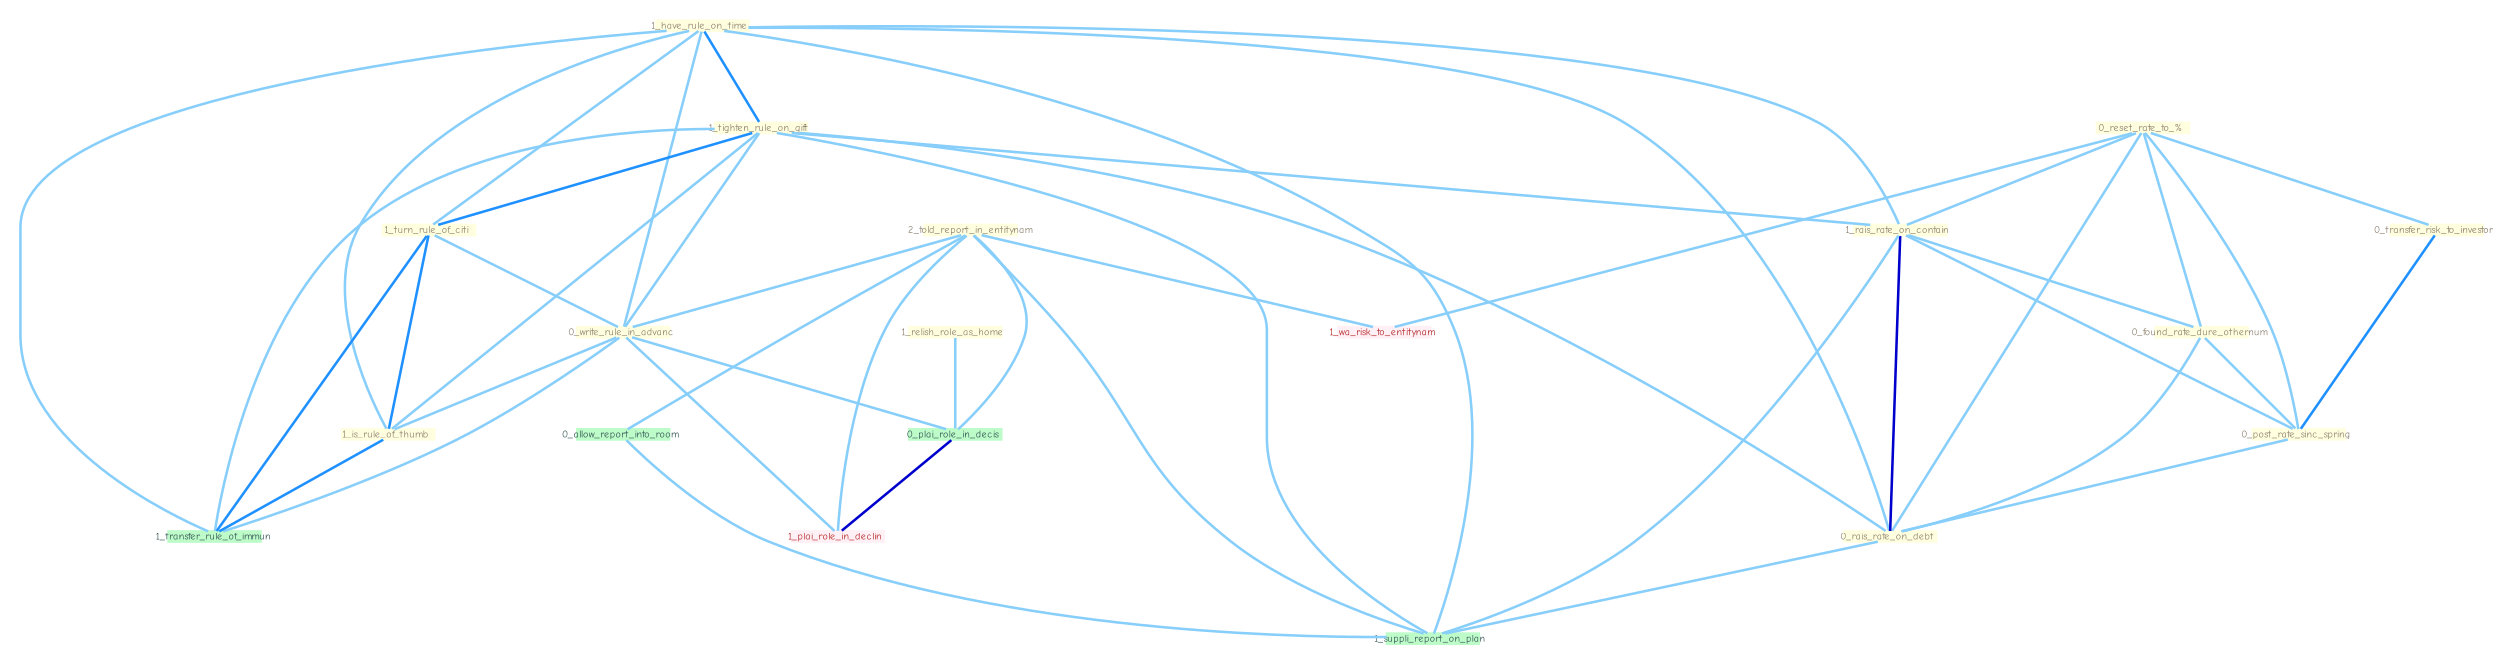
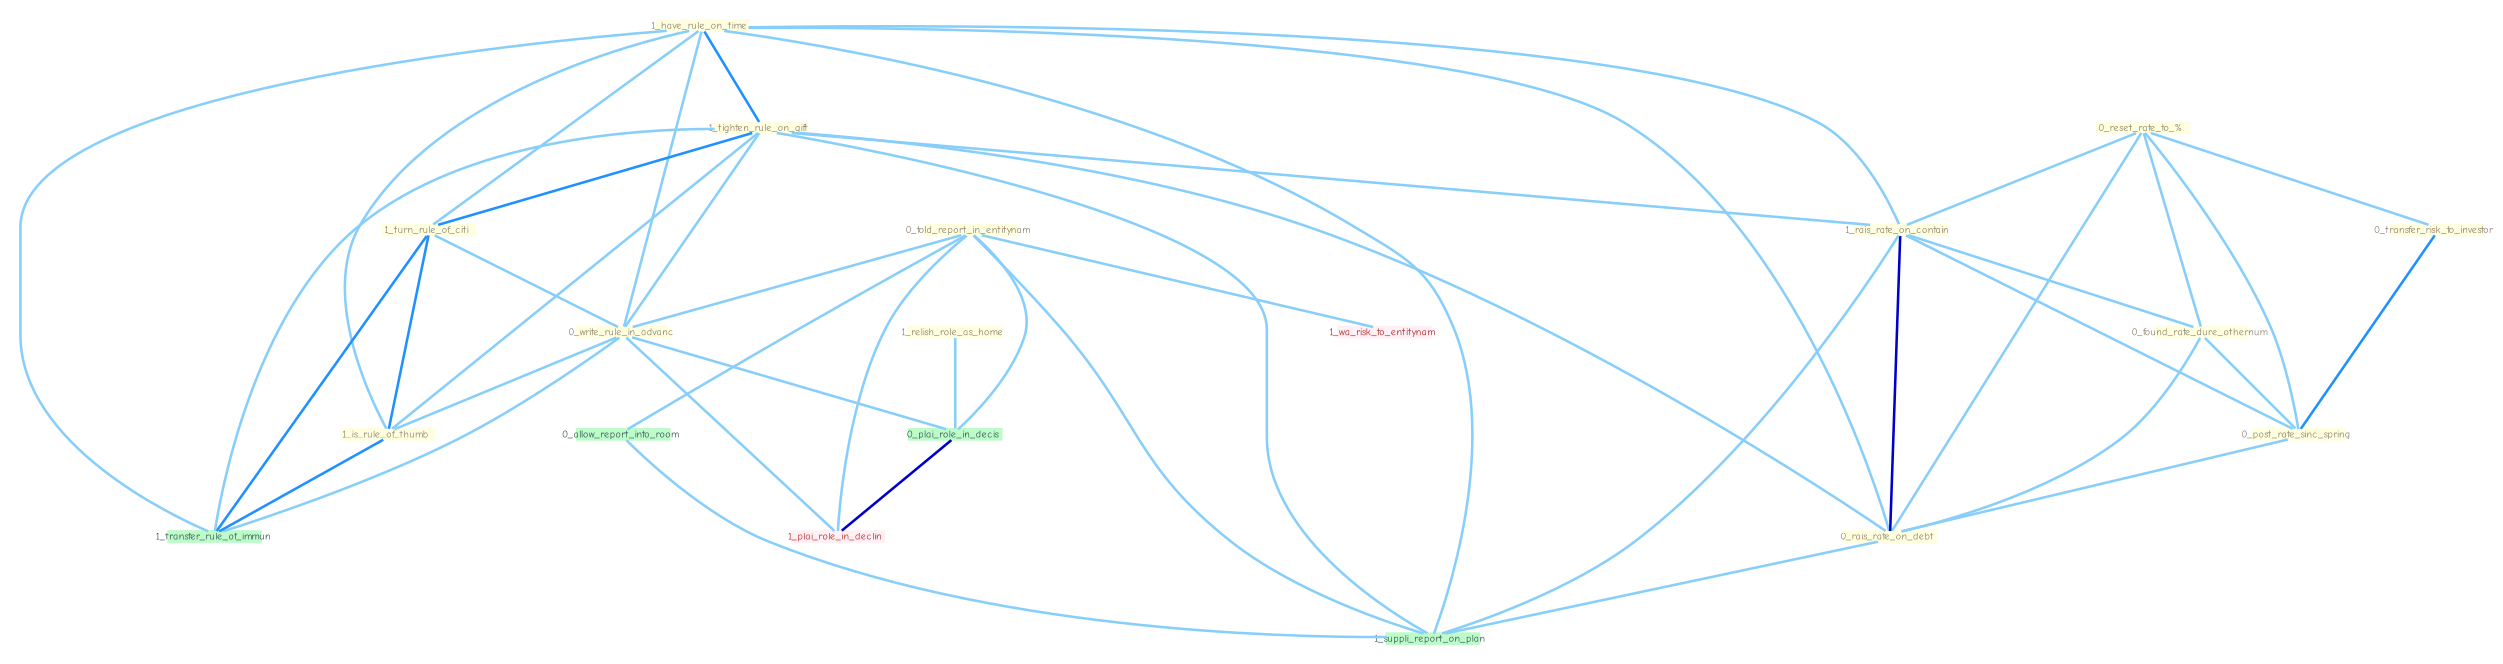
(971, 230) -> (971, 230)
(1727, 240) -> none
